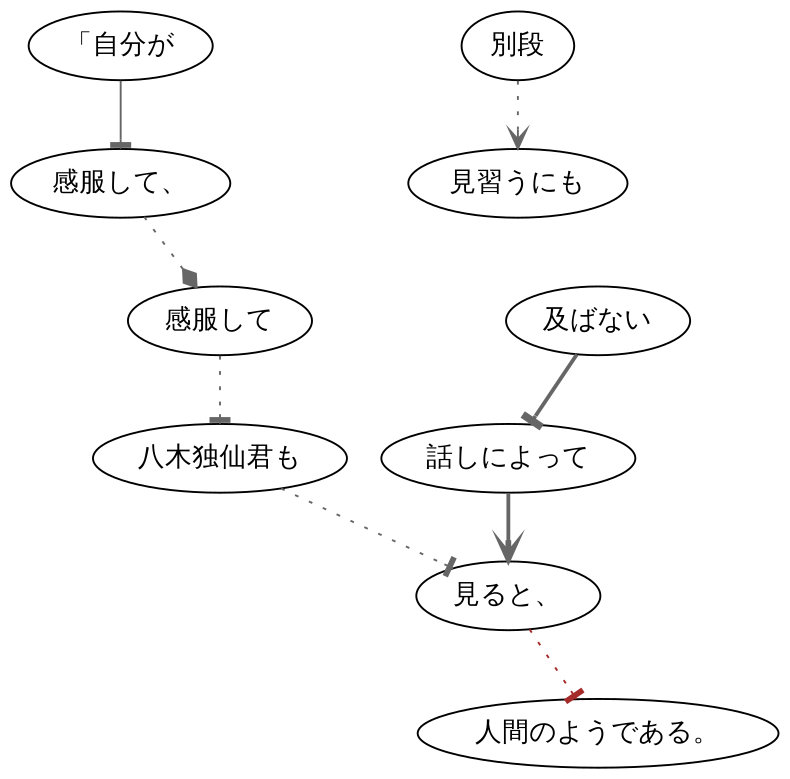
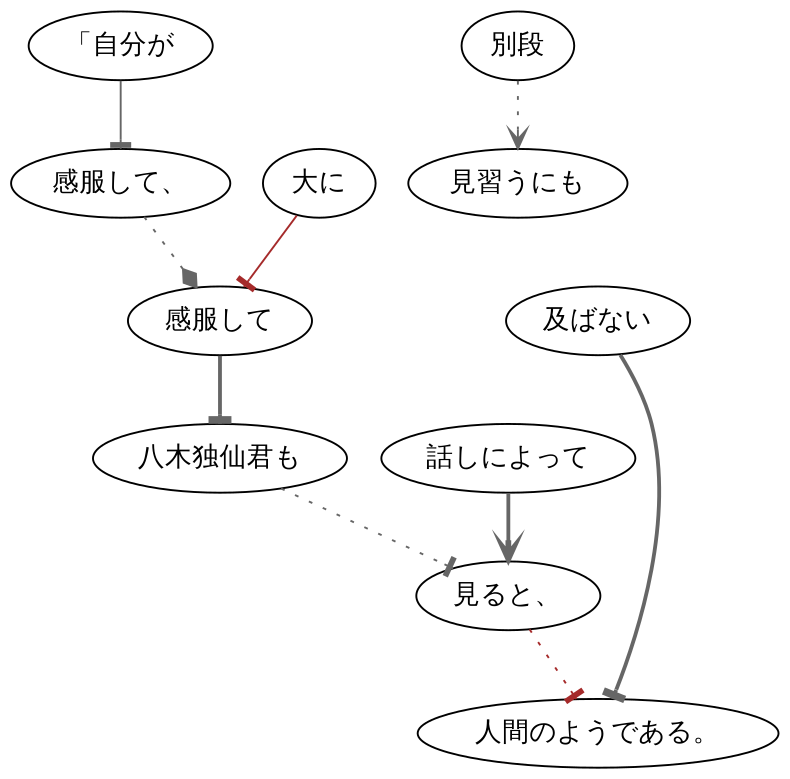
none -> (319, 183)
(220, 385) -> (220, 385)
(556, 385) -> (658, 521)
